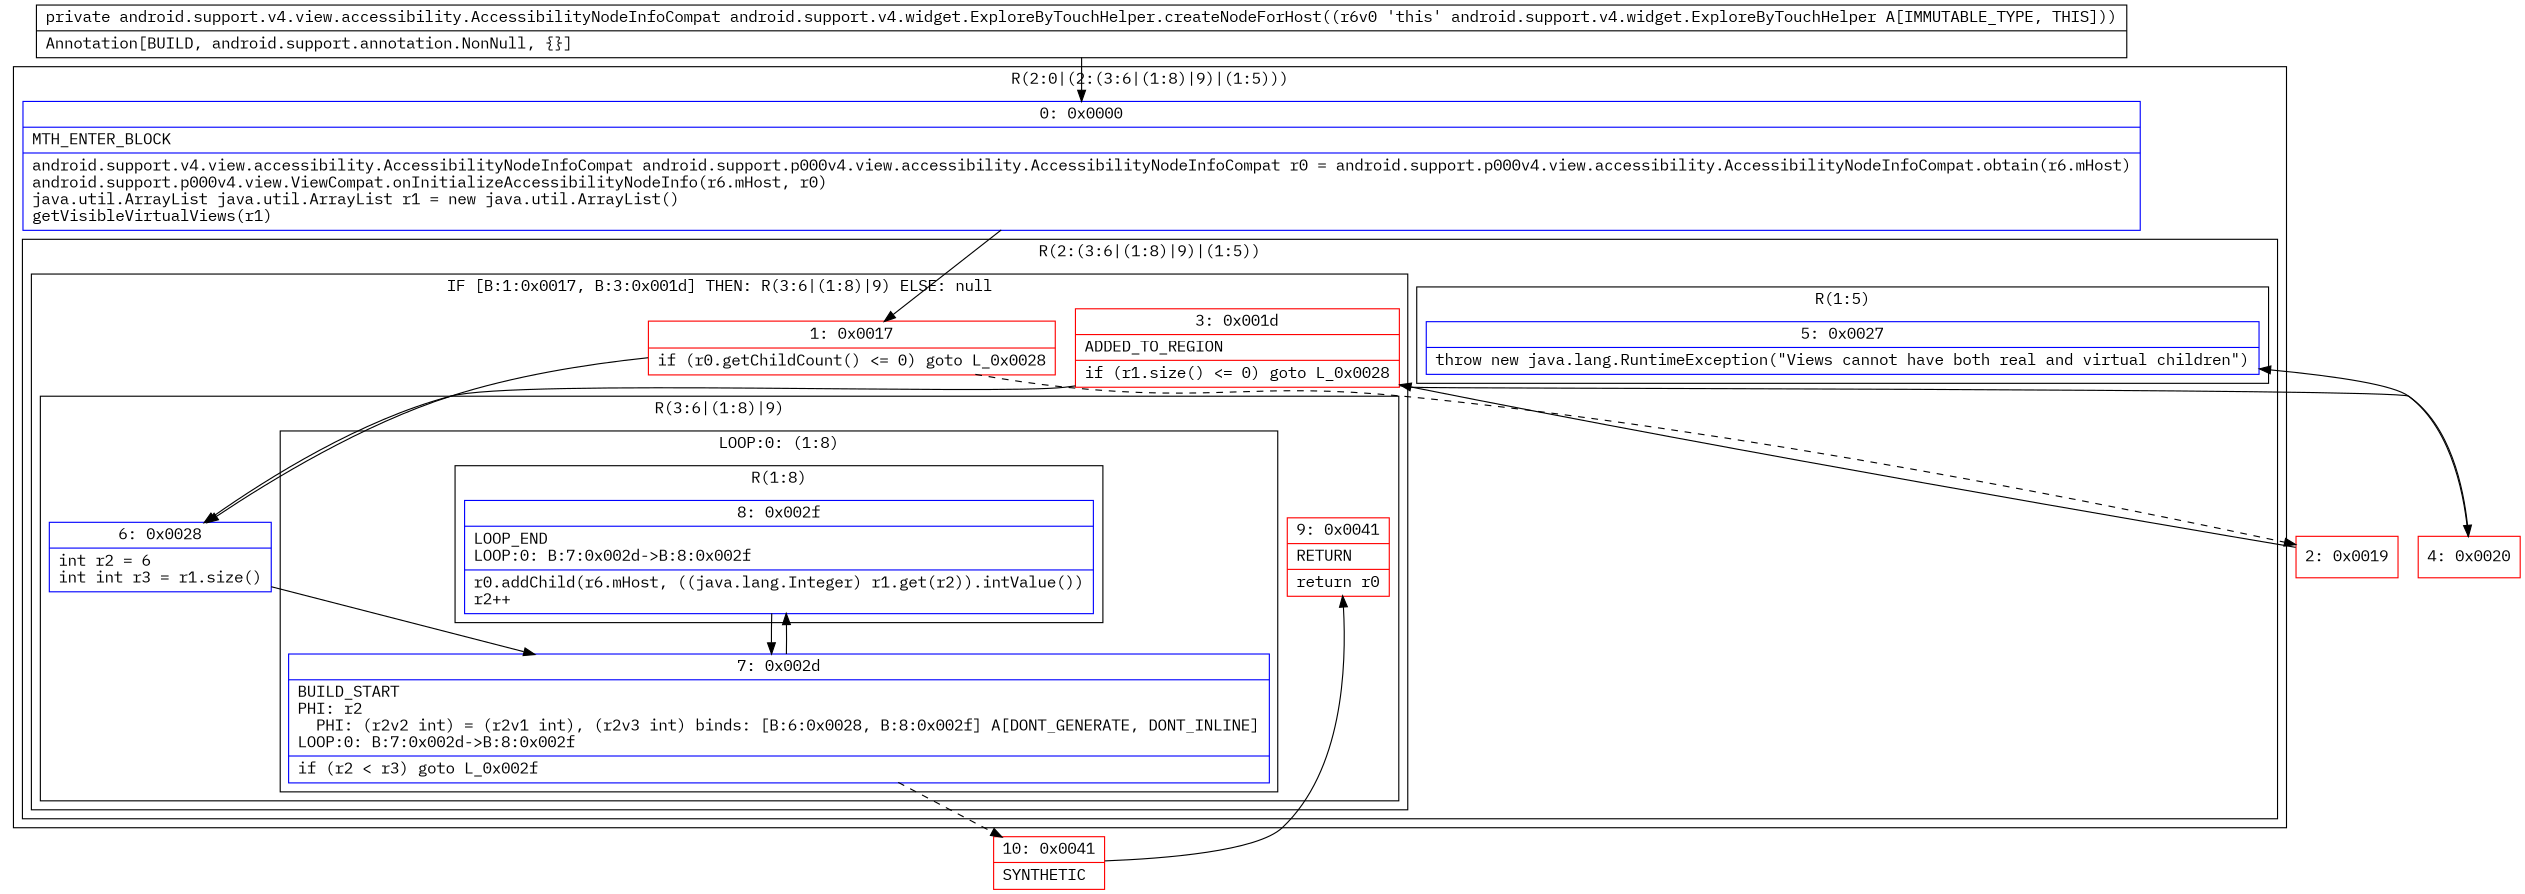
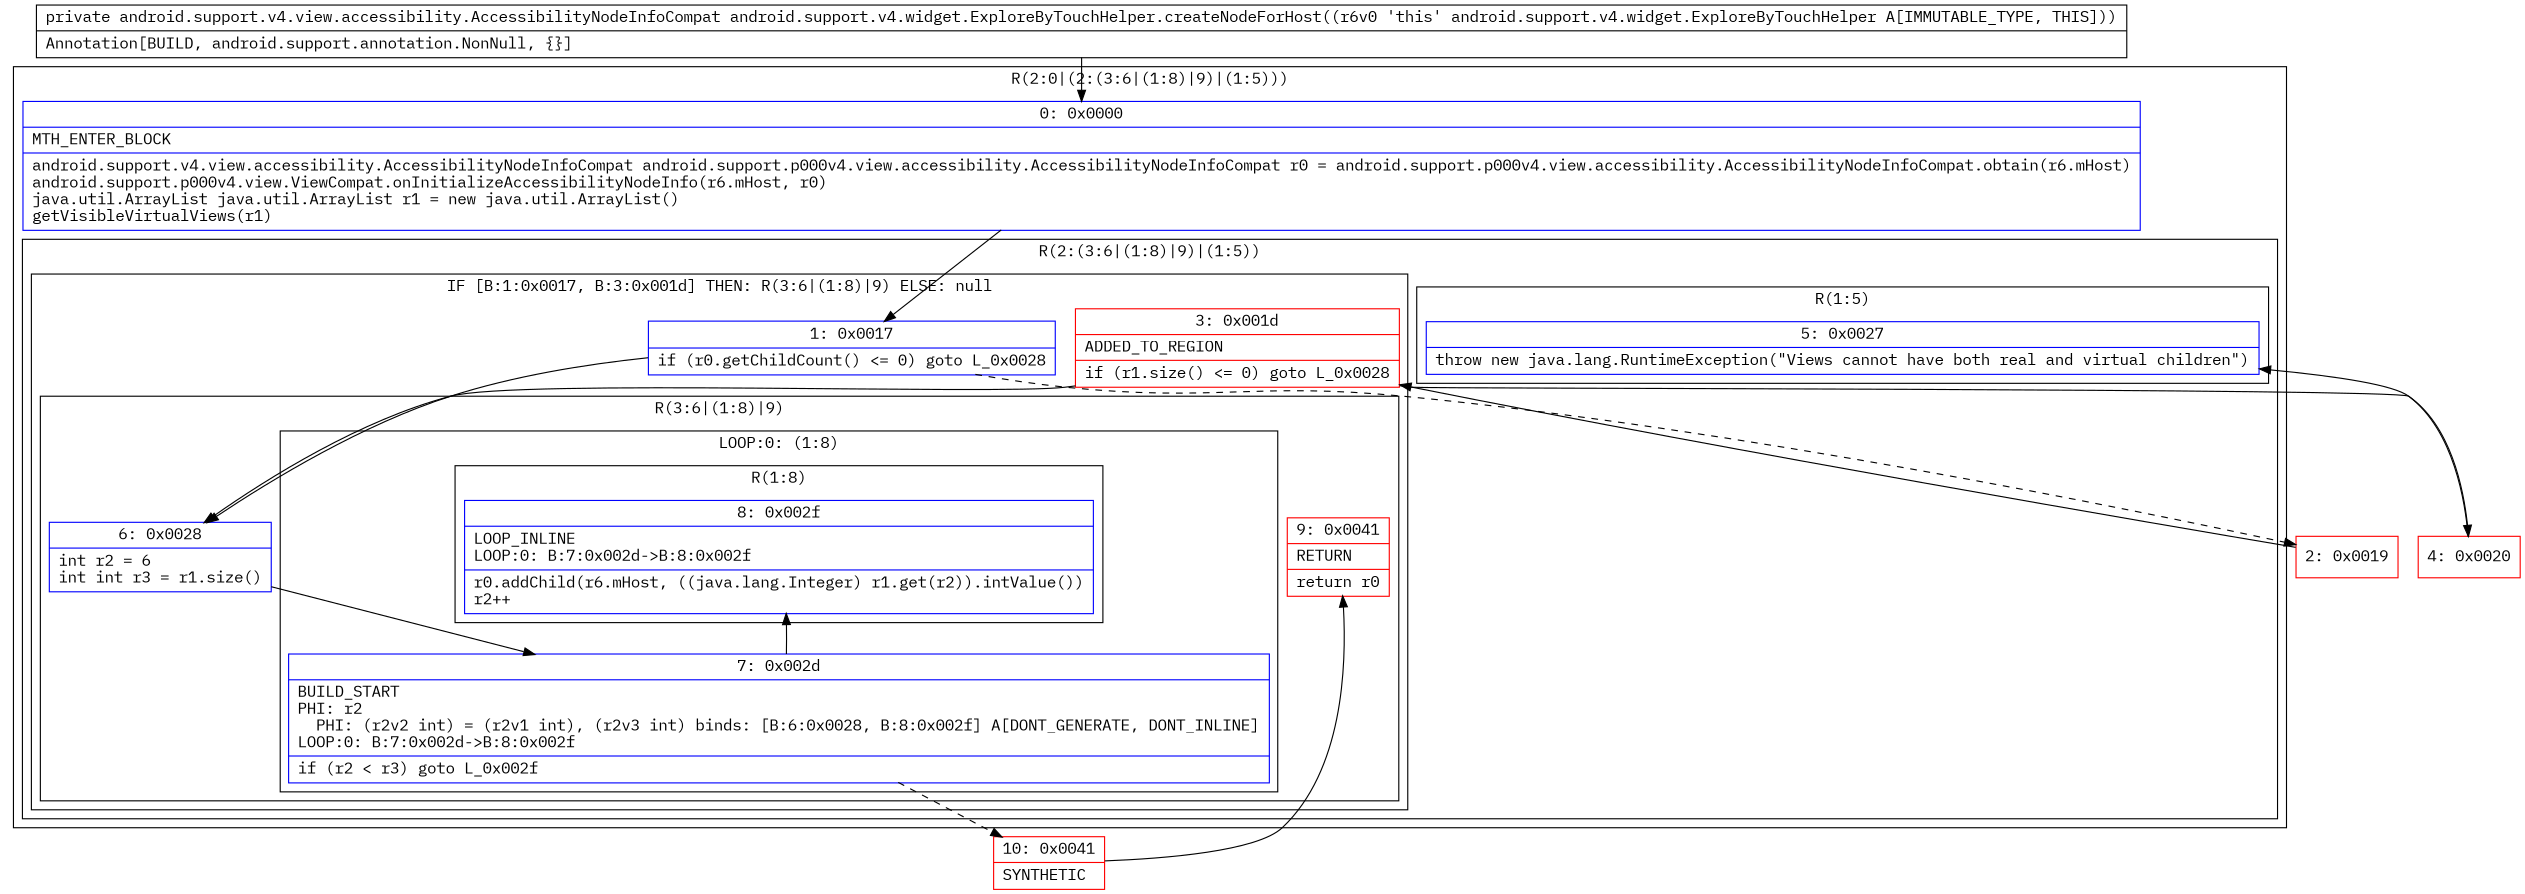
(852, 348) -> (852, 348)
(511, 539) -> (525, 539)
(771, 629) -> none
